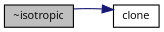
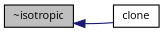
(88, 9) -> (99, 23)
